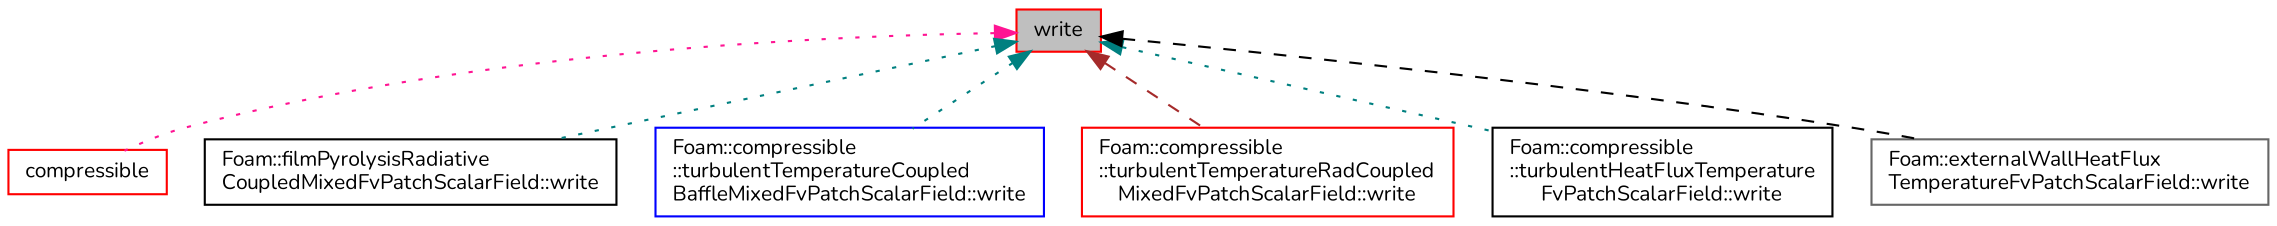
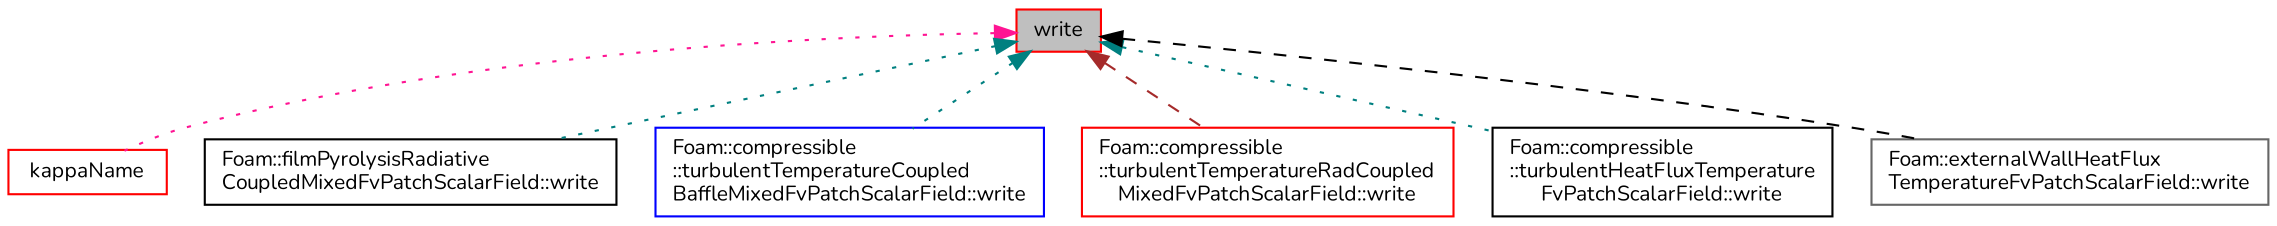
(88, 172) -> (88, 172)
